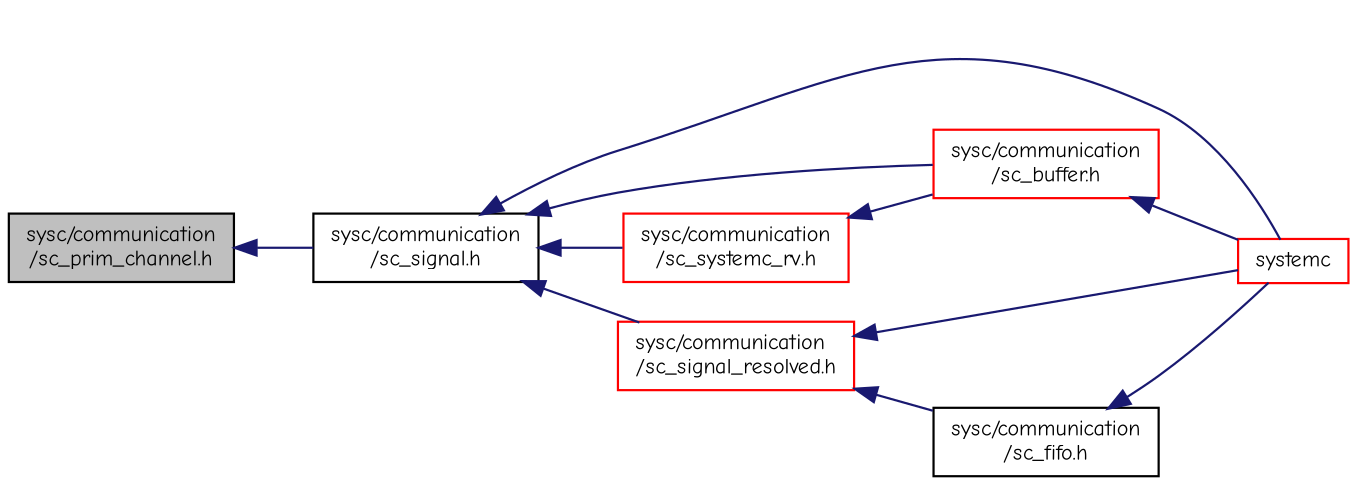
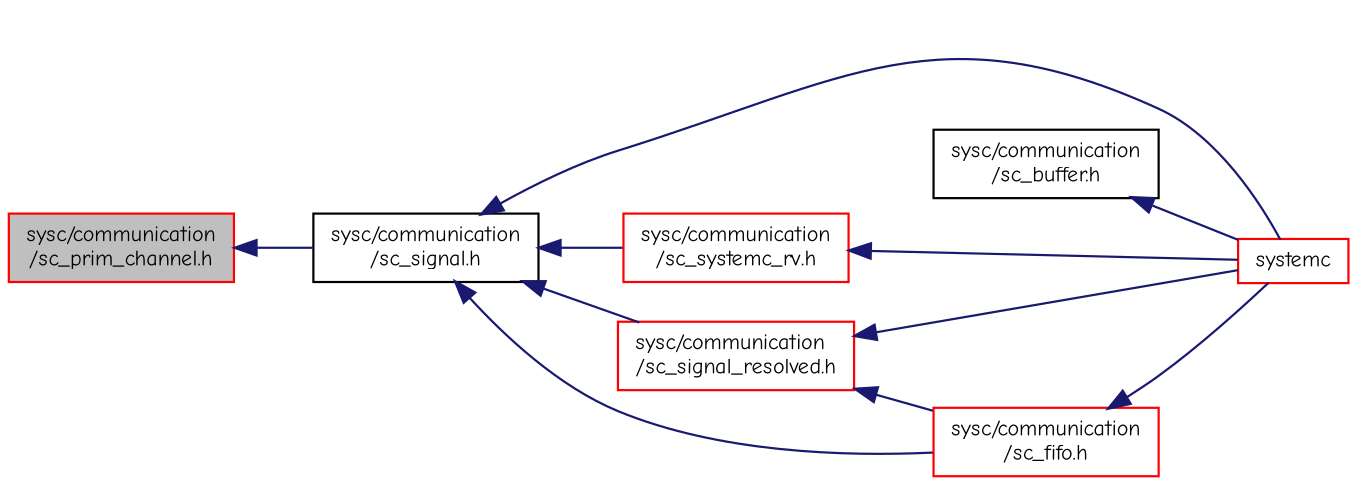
(1046, 164) -> (1046, 164)
(740, 176) -> (681, 431)
(901, 203) -> (1054, 255)
(121, 248) -> (121, 248)
(1046, 442) -> (1046, 442)
